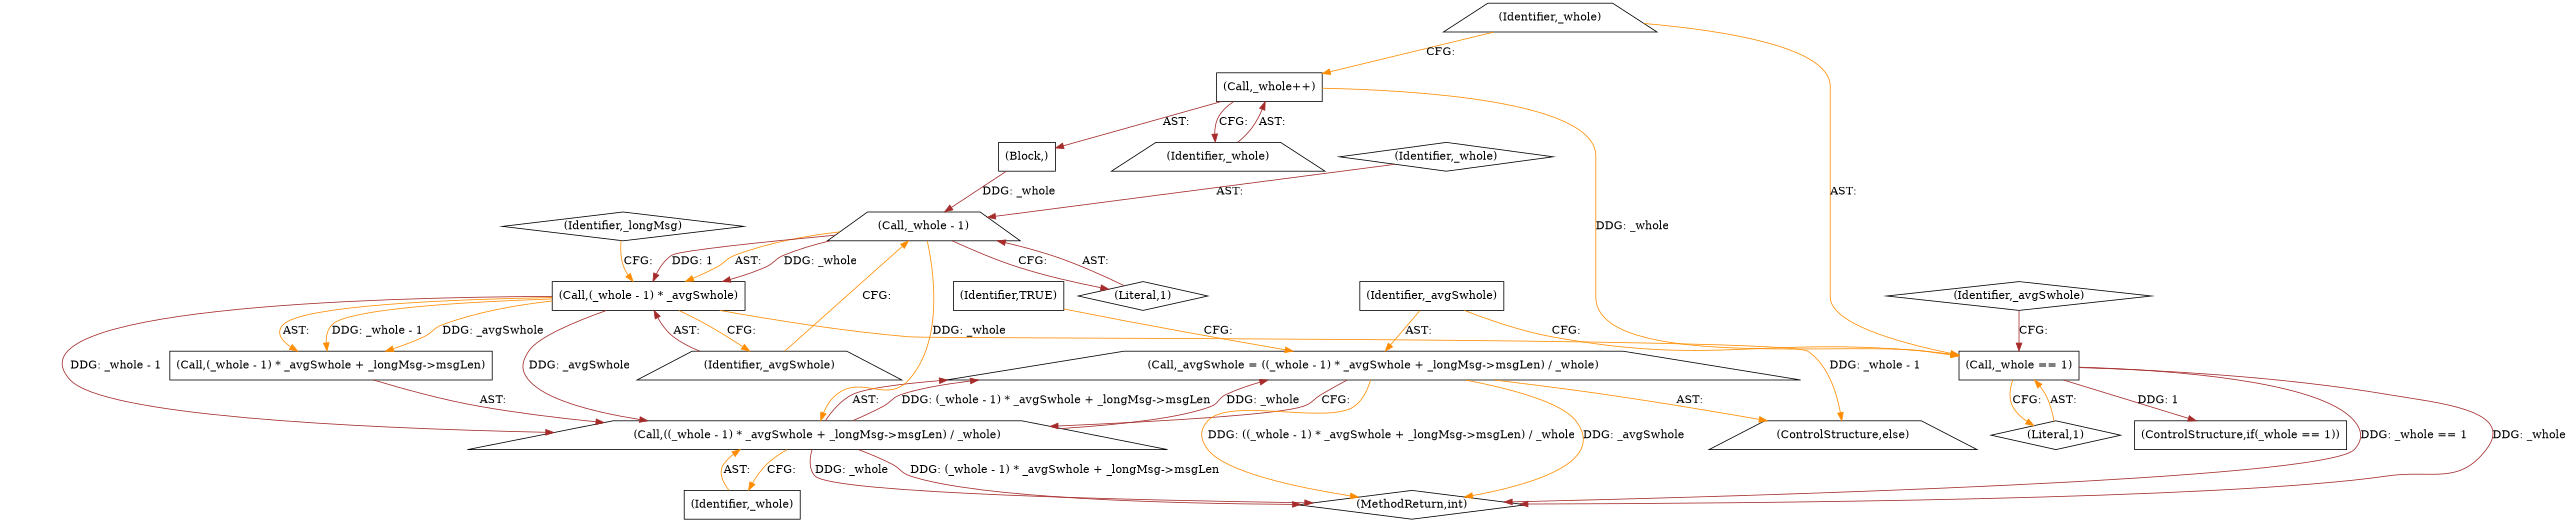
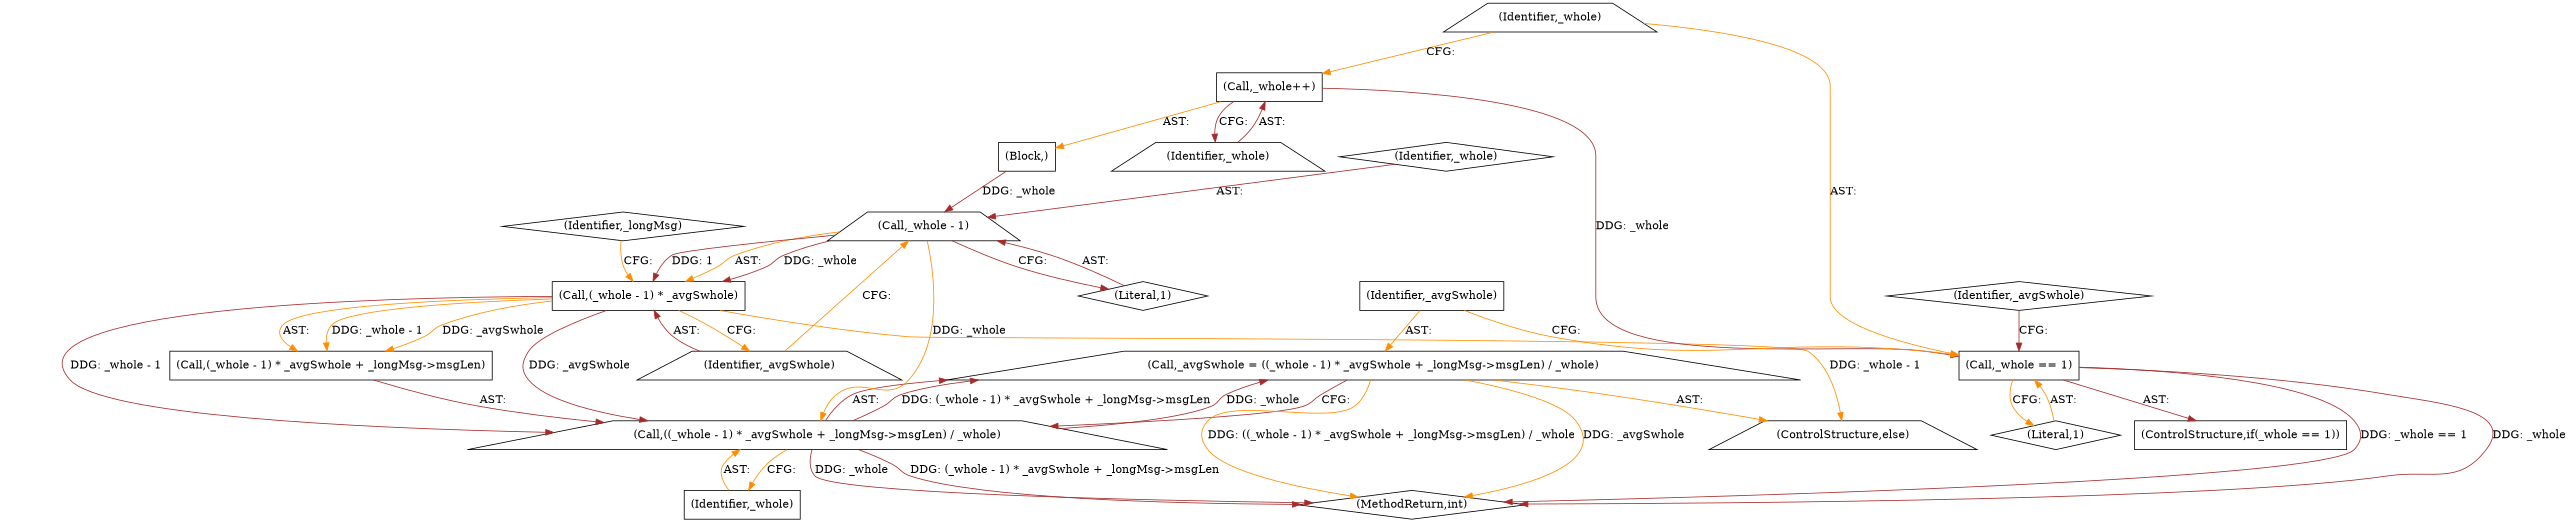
(1142, 124) -> (1142, 124)
(1596, 267) -> (1596, 267)
(1009, 296) -> none
(2158, 400) -> (2158, 400)
